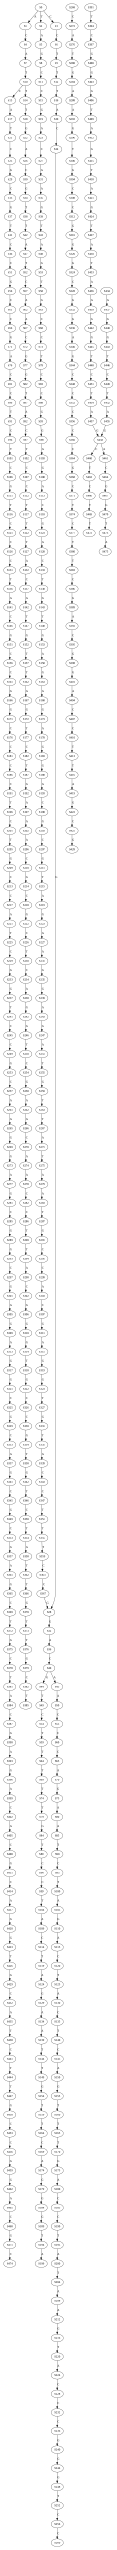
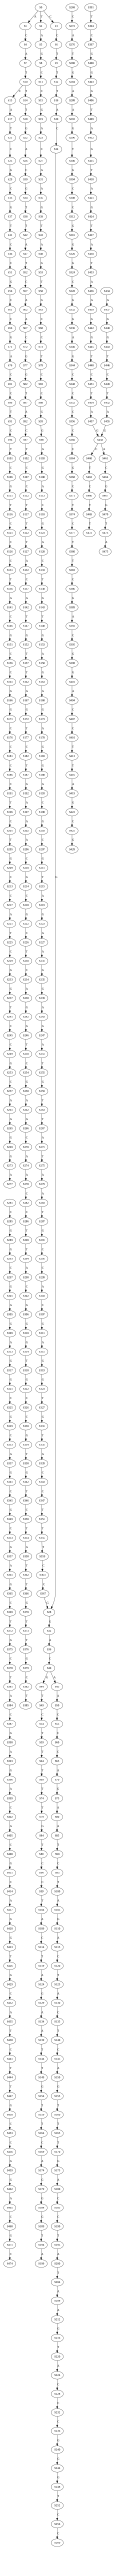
(10, 1193) -> none
